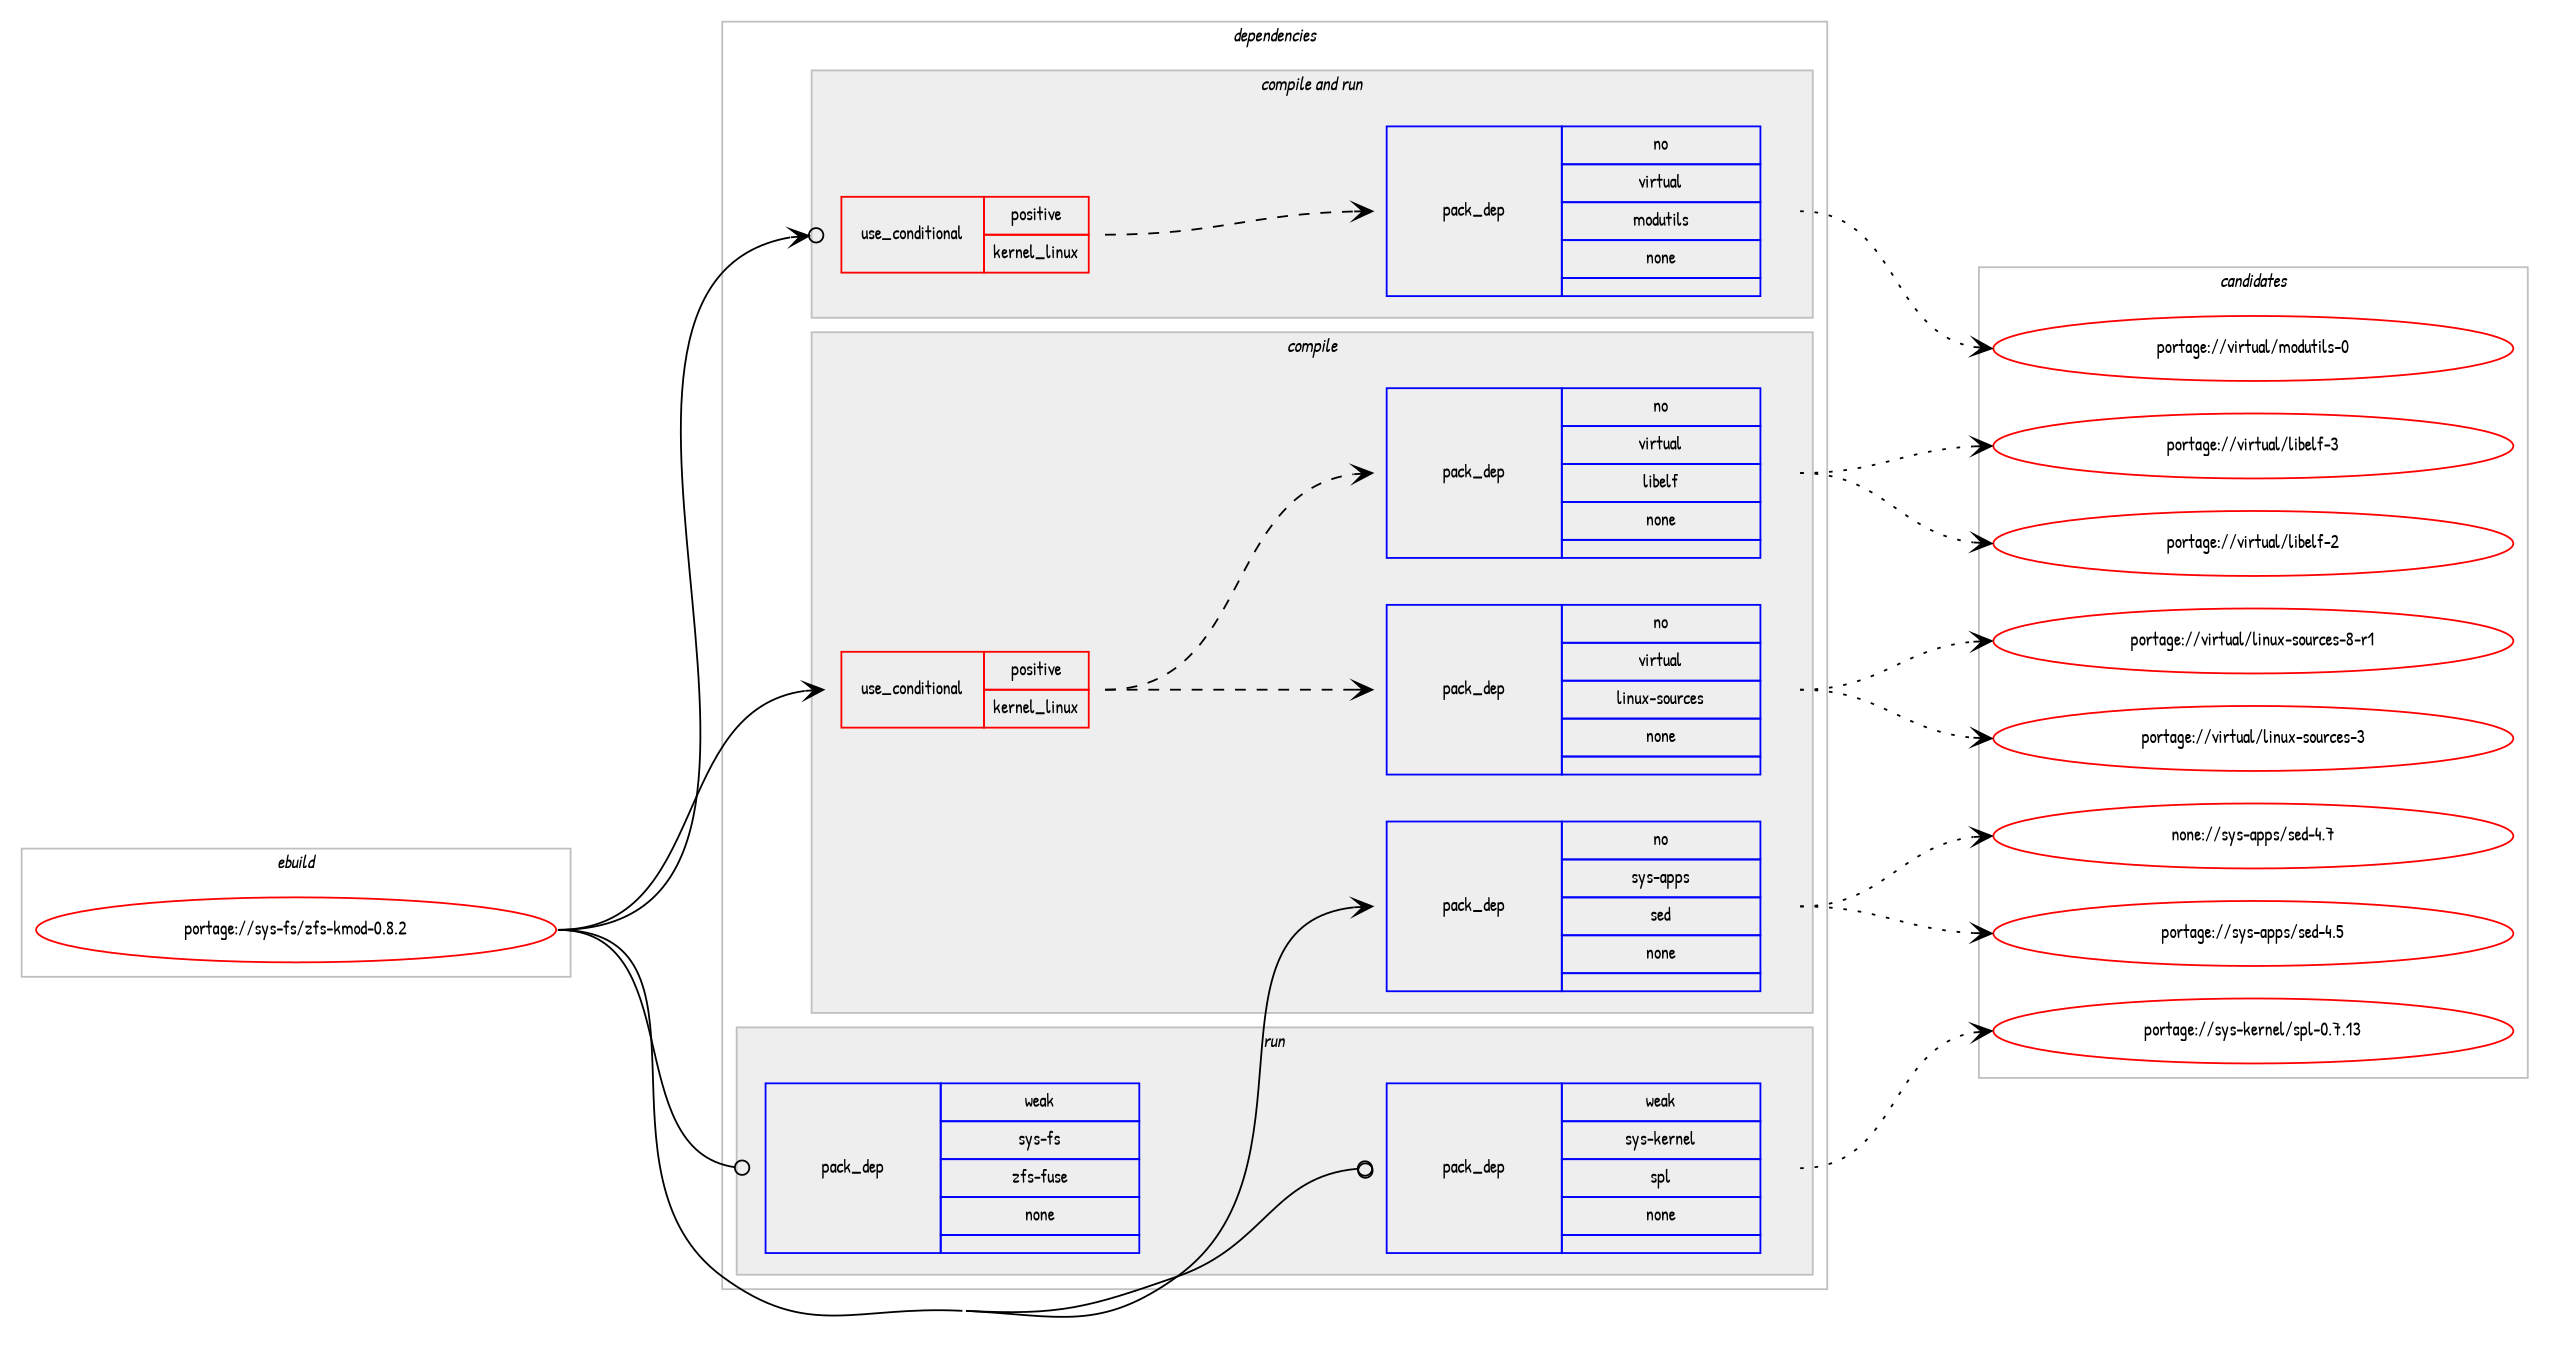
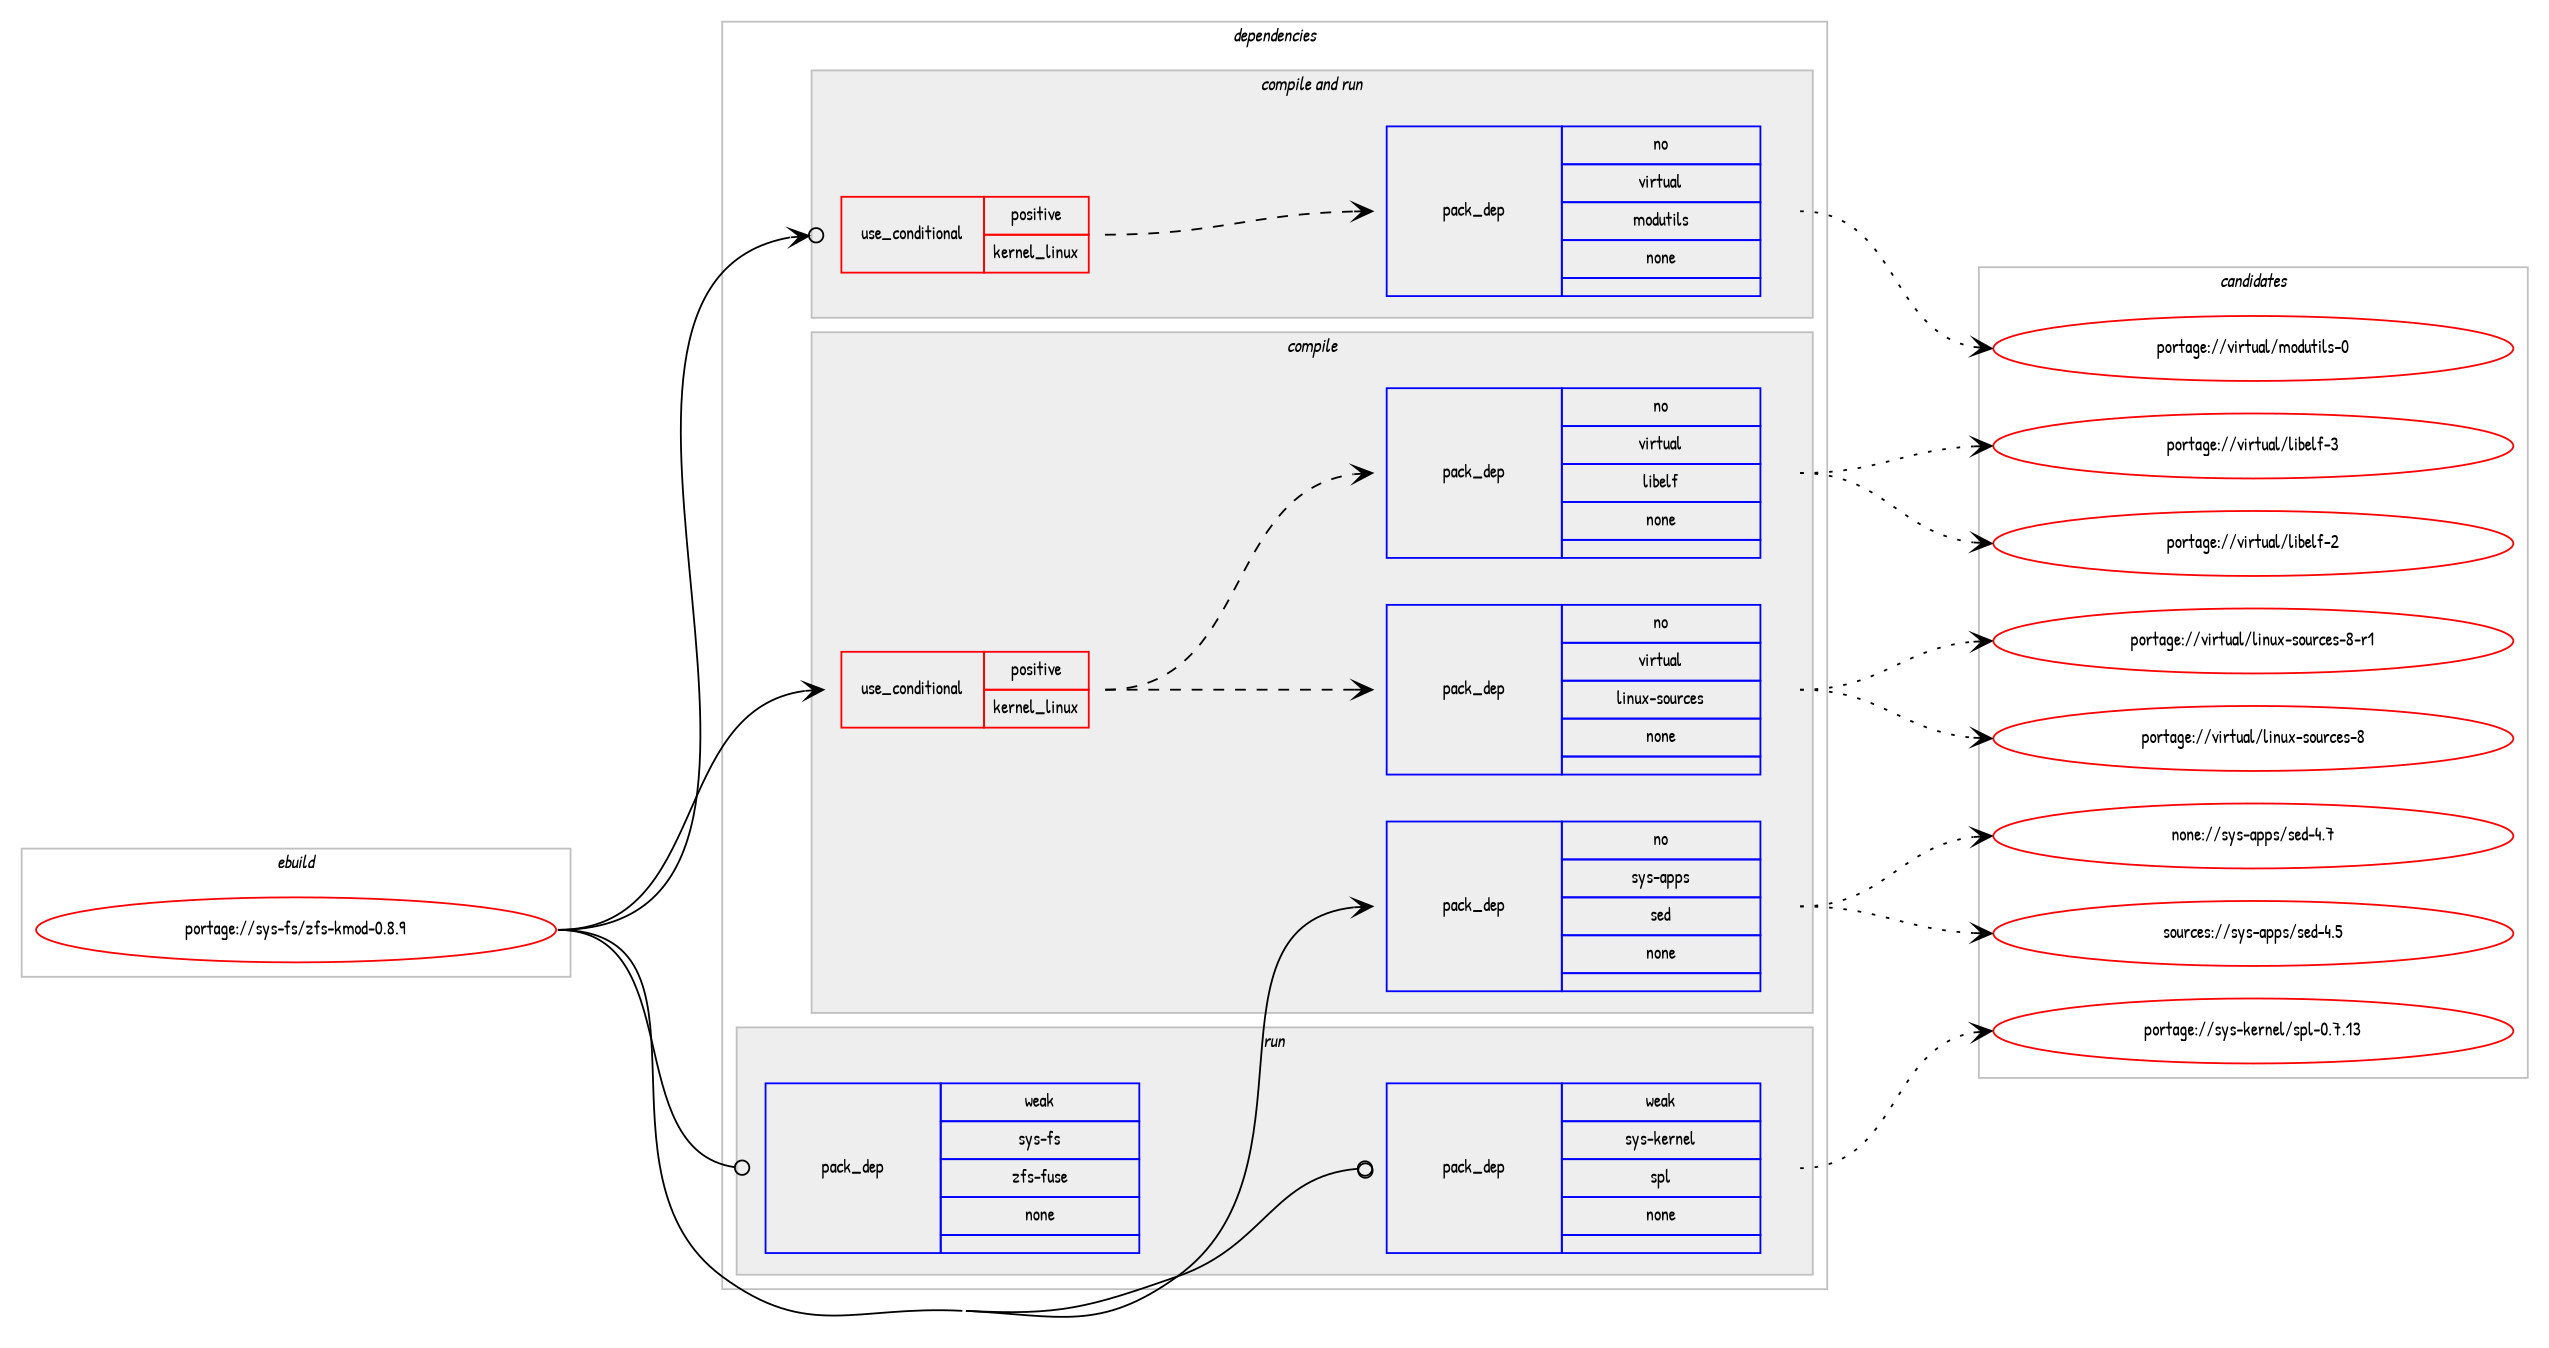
(2253, 738) -> (2253, 738)
(296, 930) -> (296, 930)
(2253, 933) -> (2253, 933)
